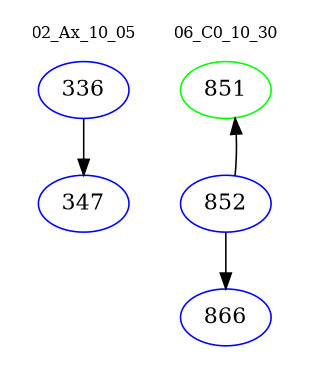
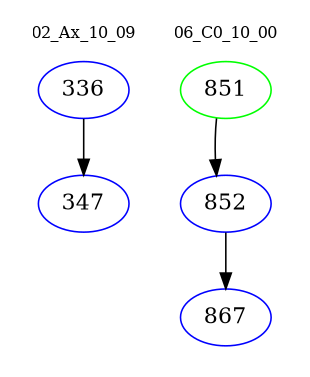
(84, 34) -> (84, 34)
(226, 34) -> (226, 34)
(236, 155) -> (215, 139)
(226, 317) -> (226, 317)
